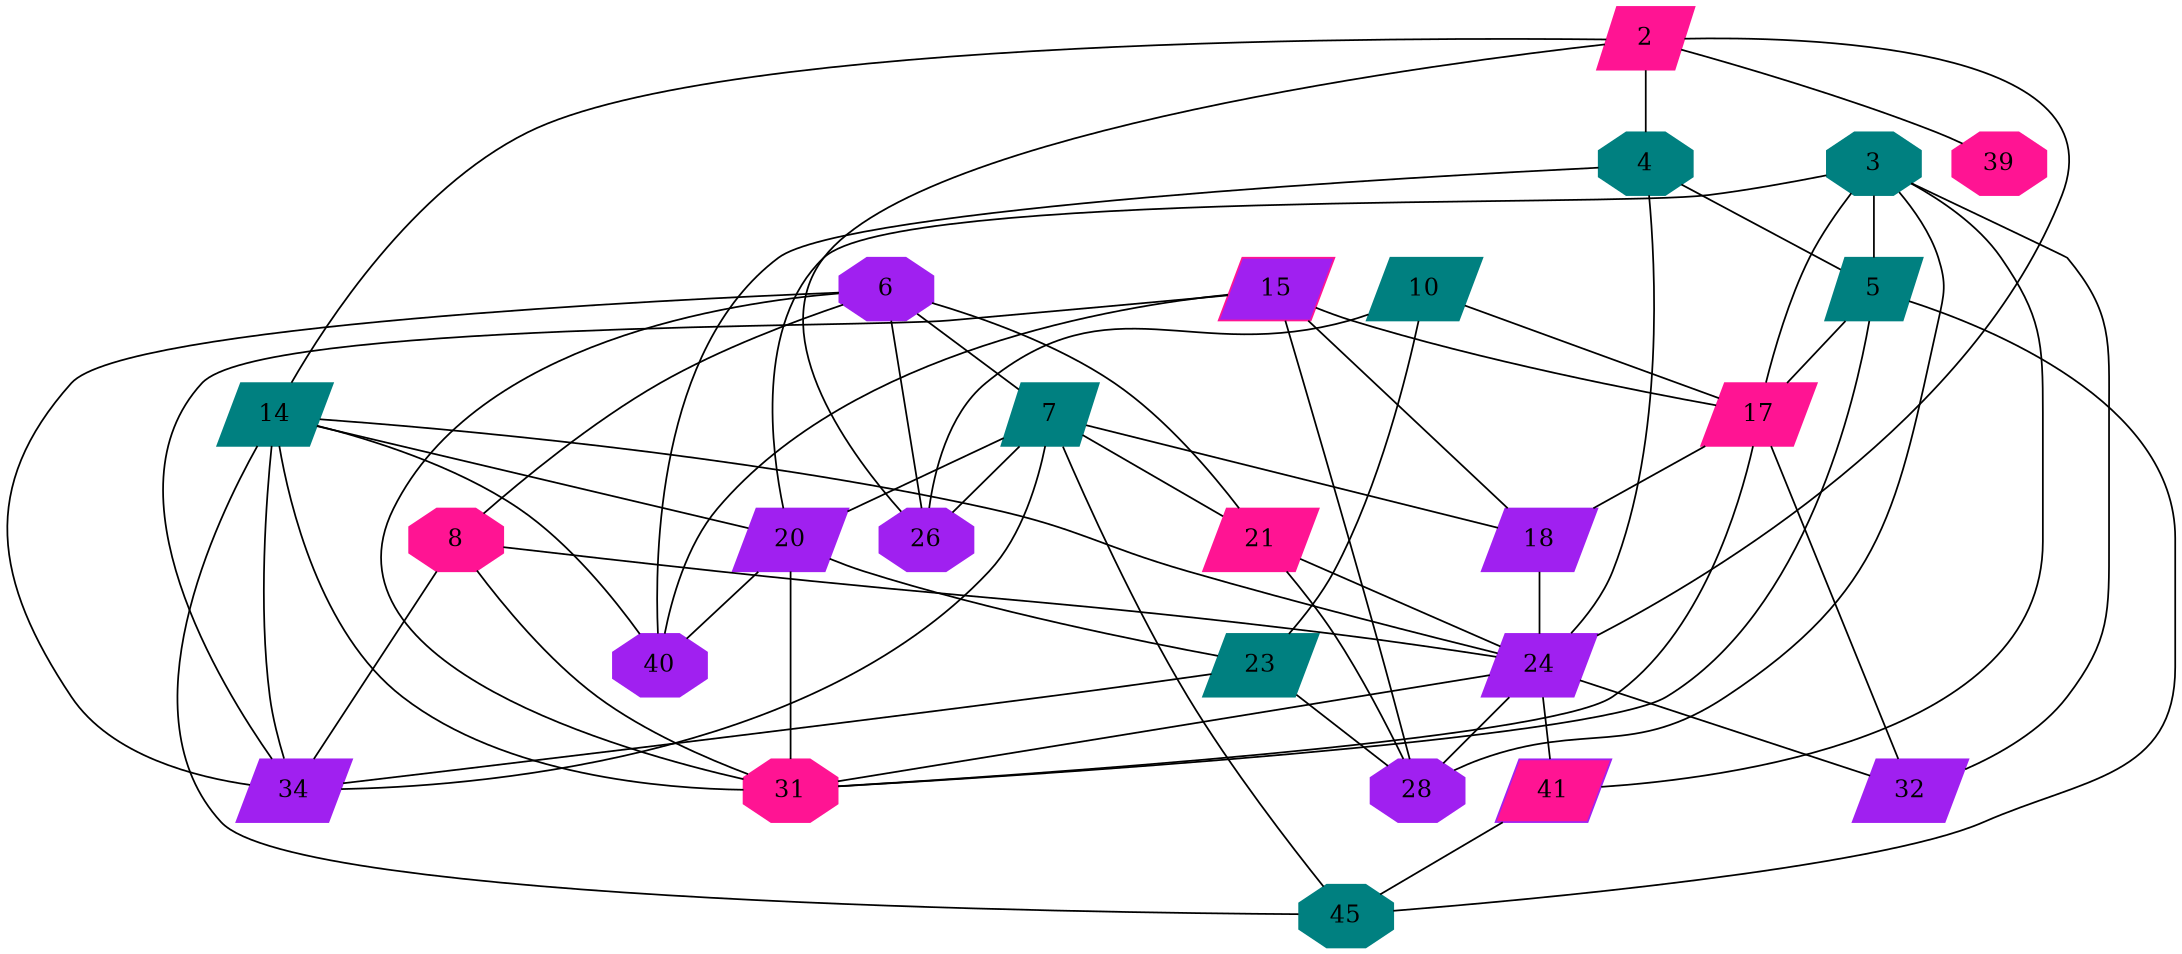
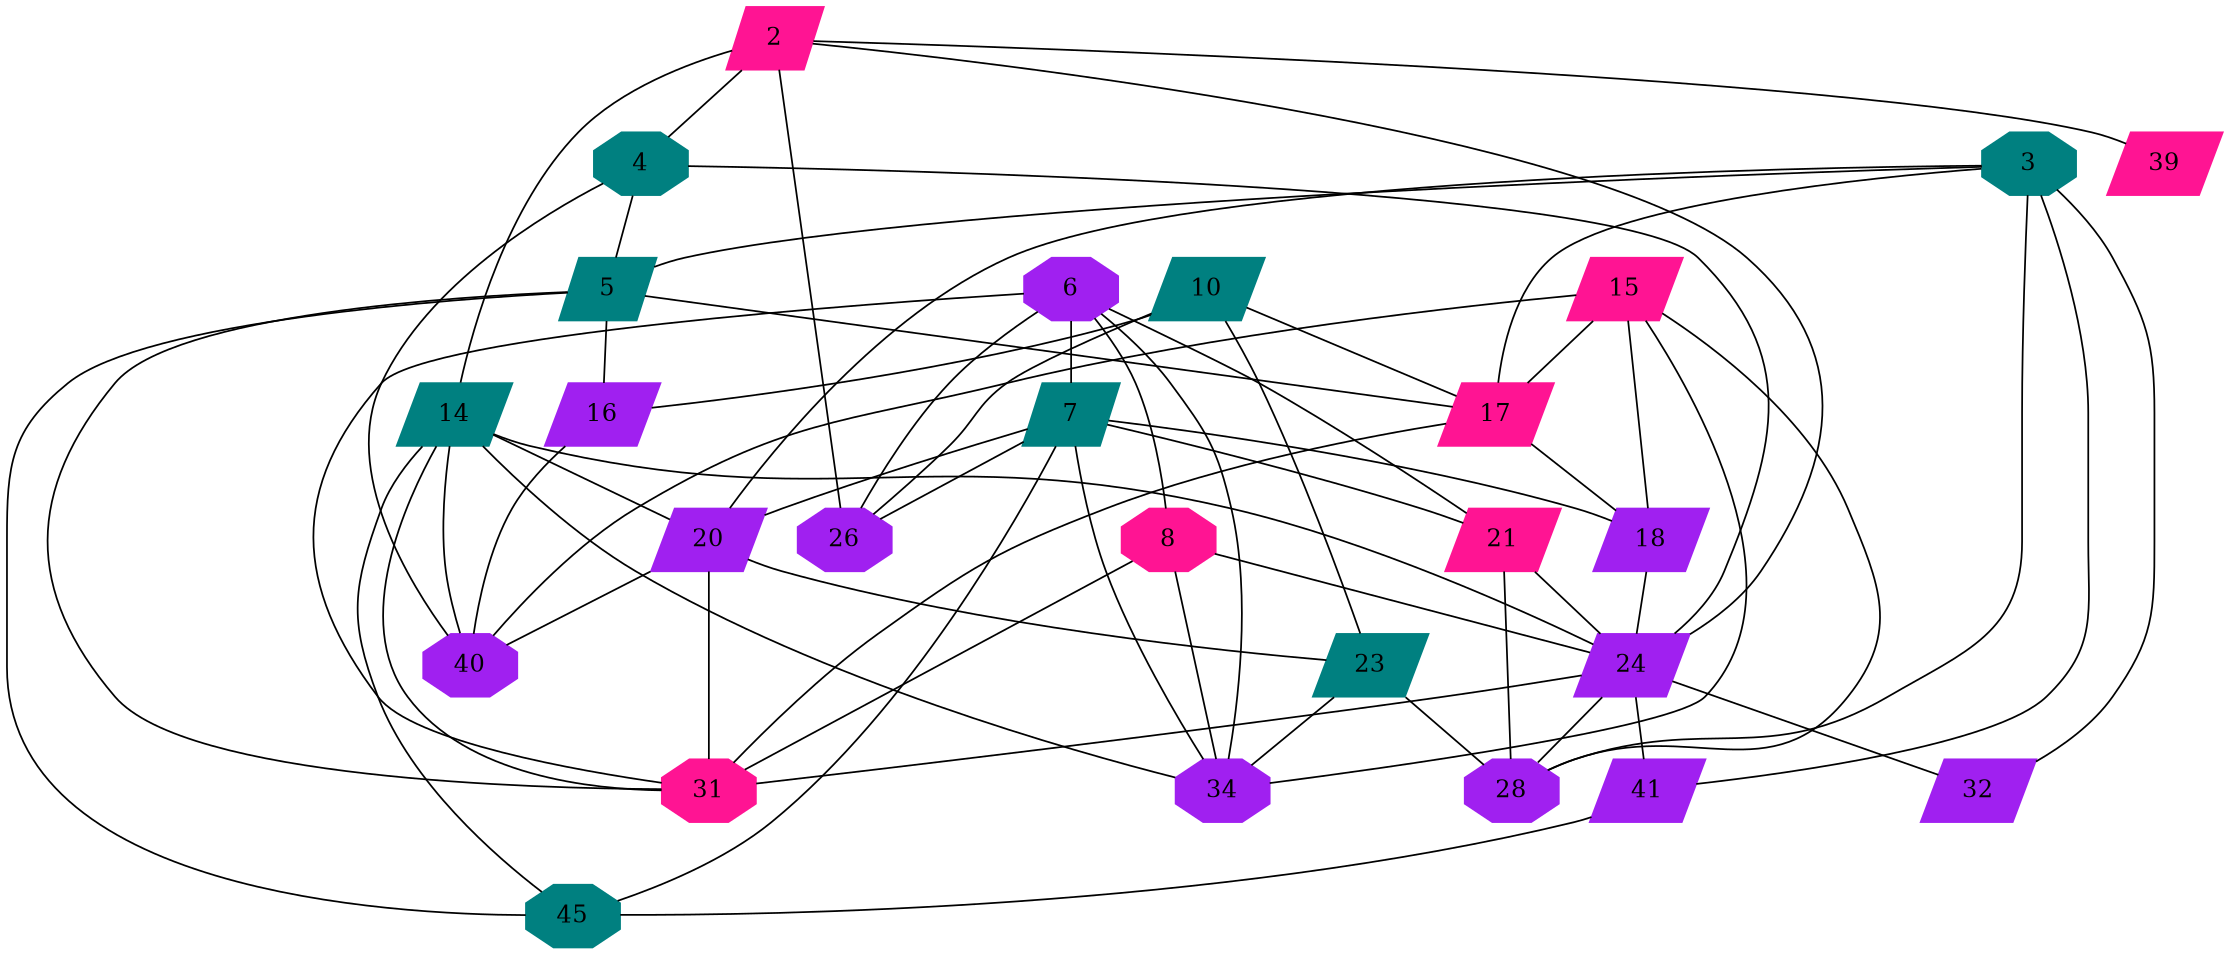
(1999, 164) -> (2165, 164)
(1277, 289) -> (1625, 289)
none -> (603, 415)
(1828, 587) -> none
(294, 791) -> (1223, 791)
(1553, 791) -> (1648, 791)
